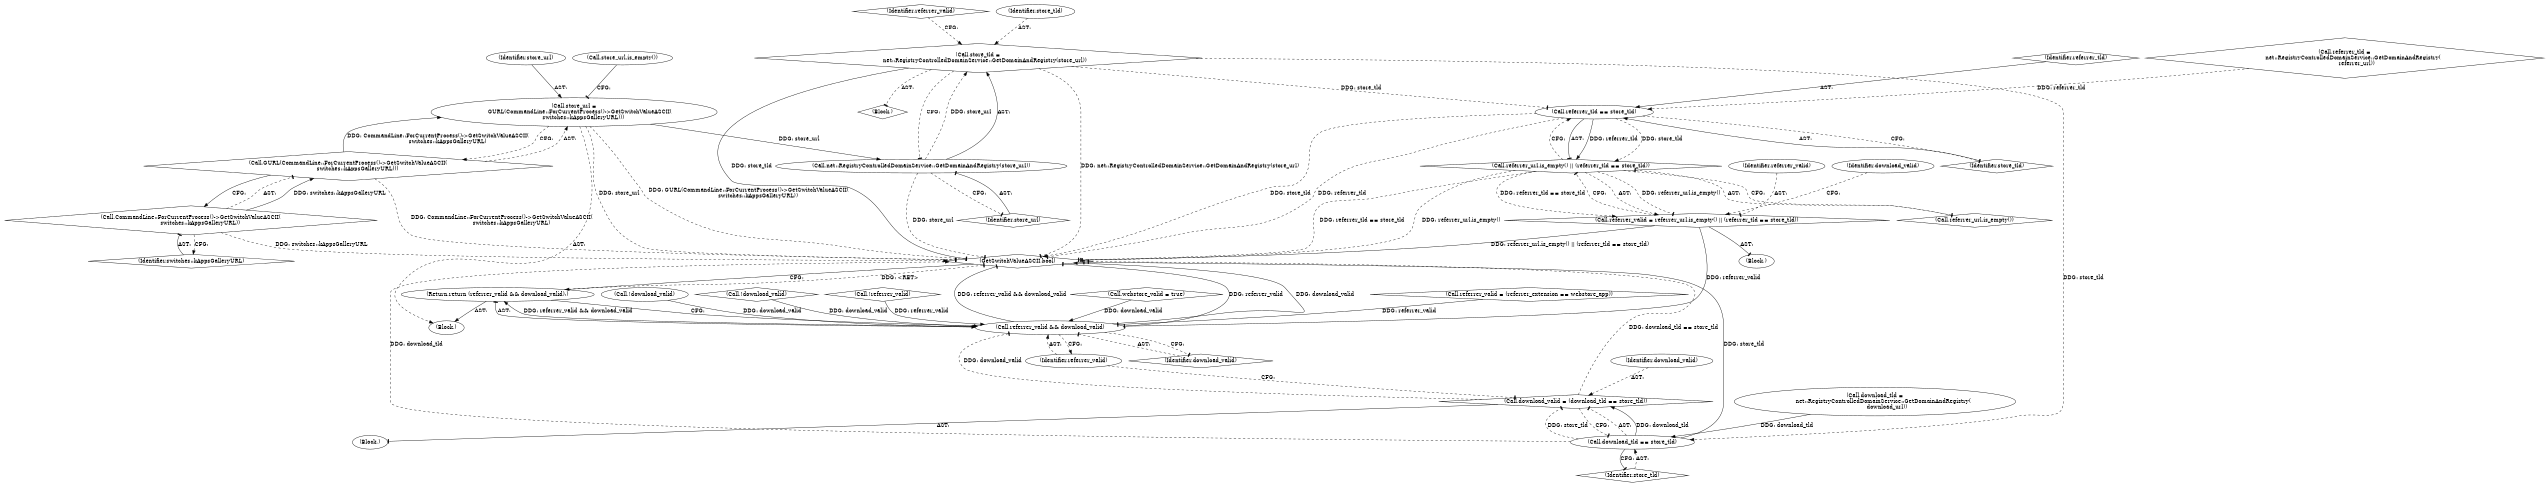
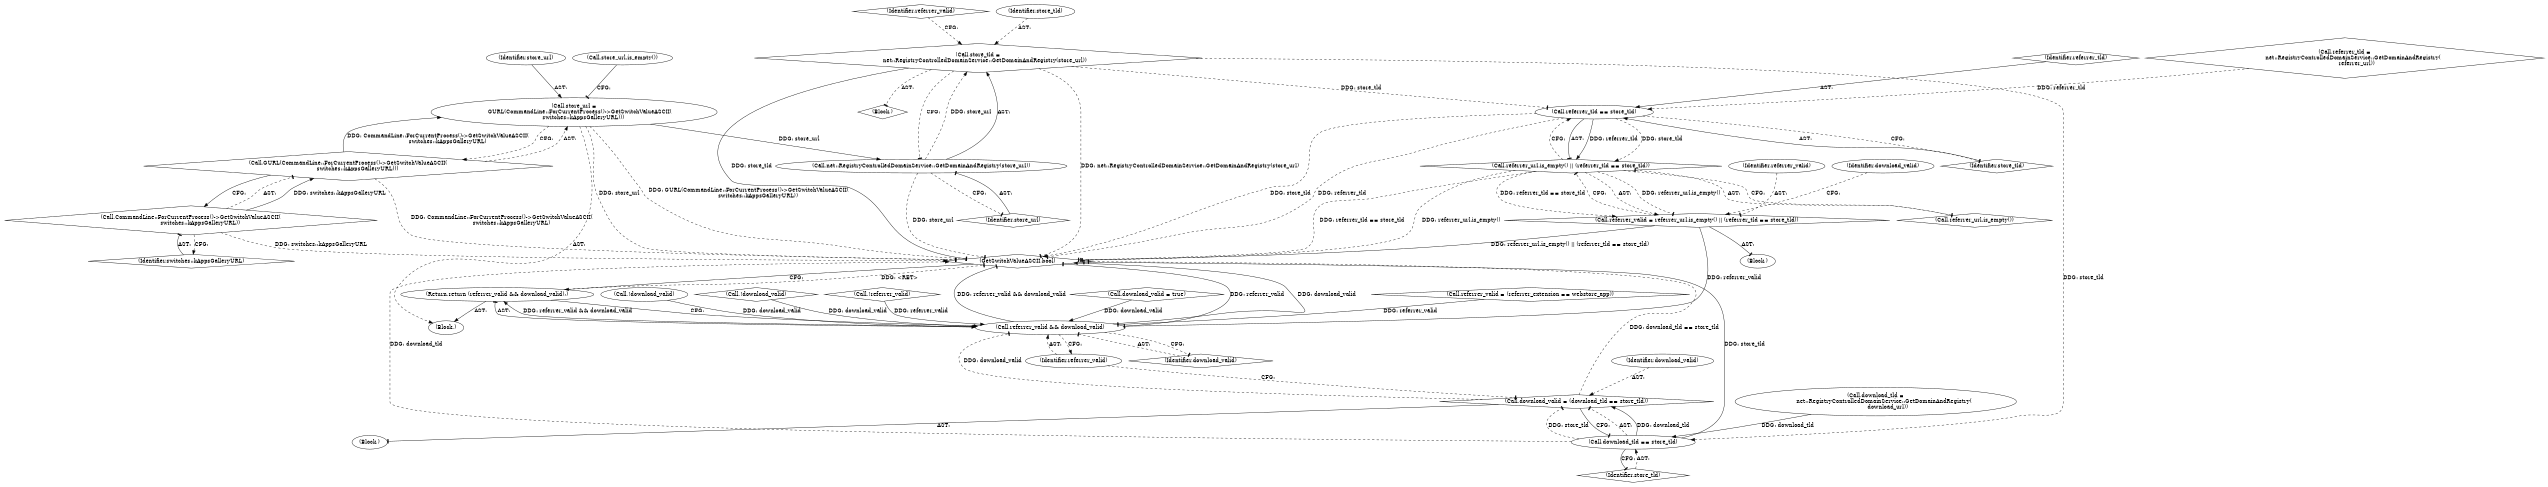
(1147, 294) -> (1147, 294)
(1591, 424) -> (1592, 424)
